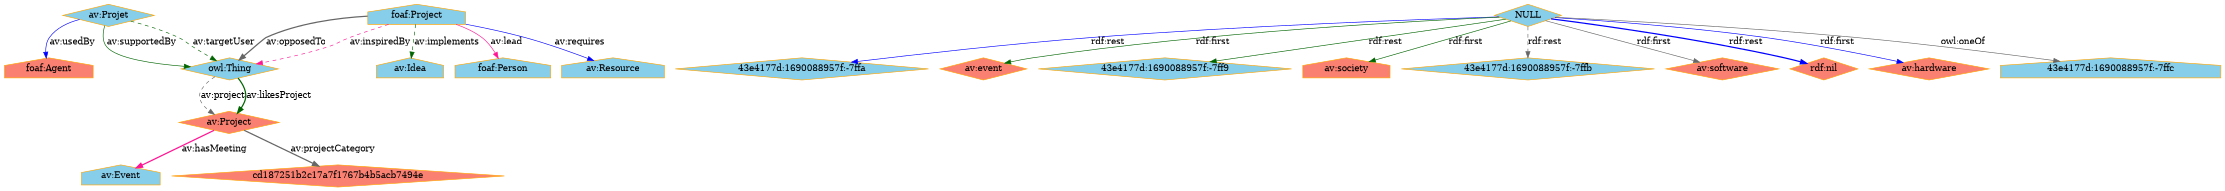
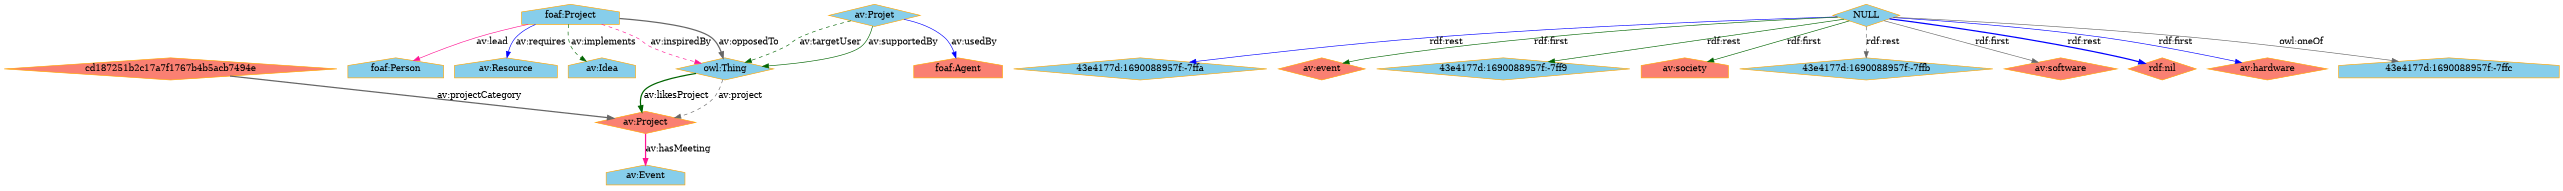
(279, 147) -> (419, 97)
